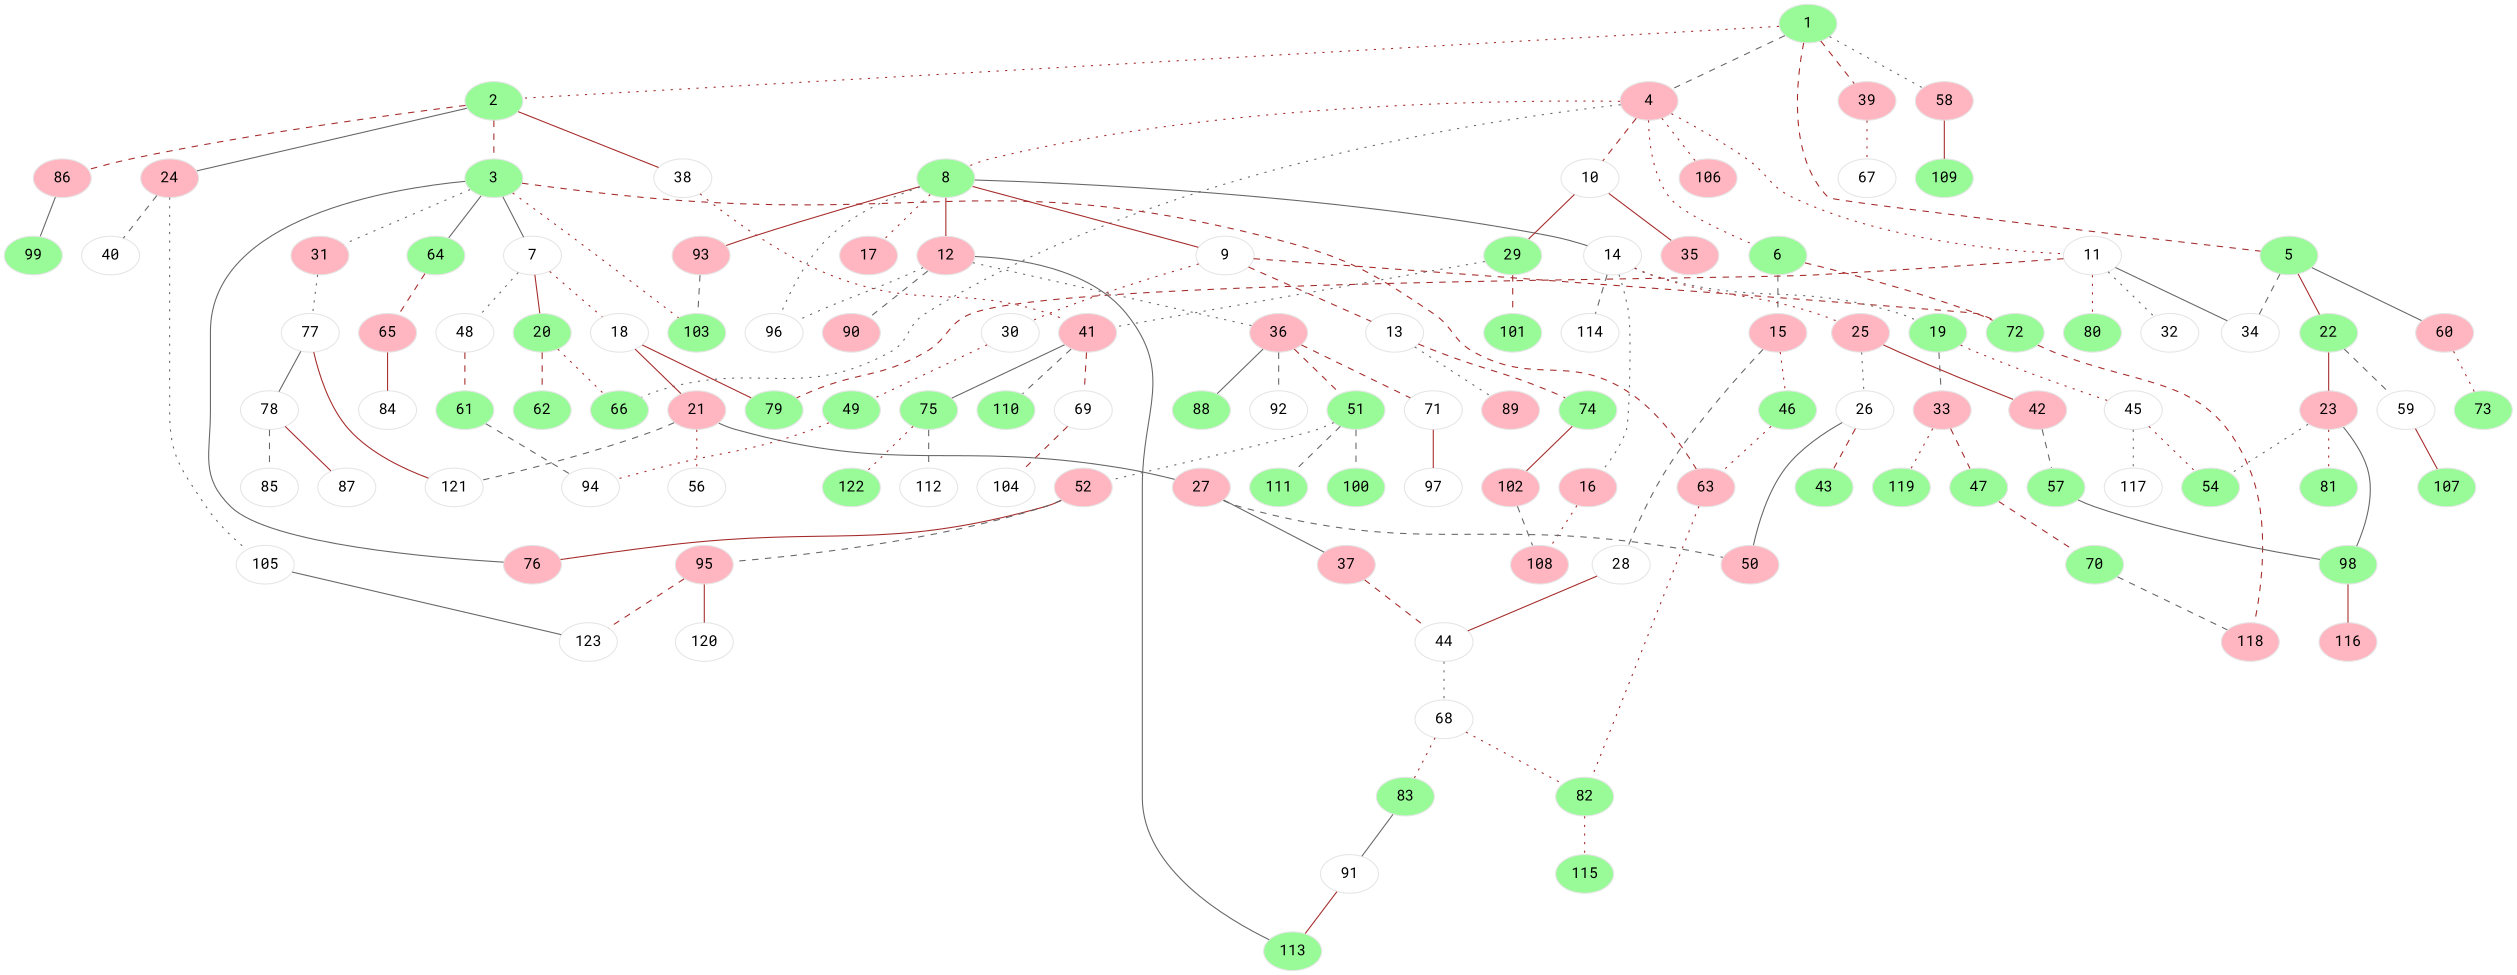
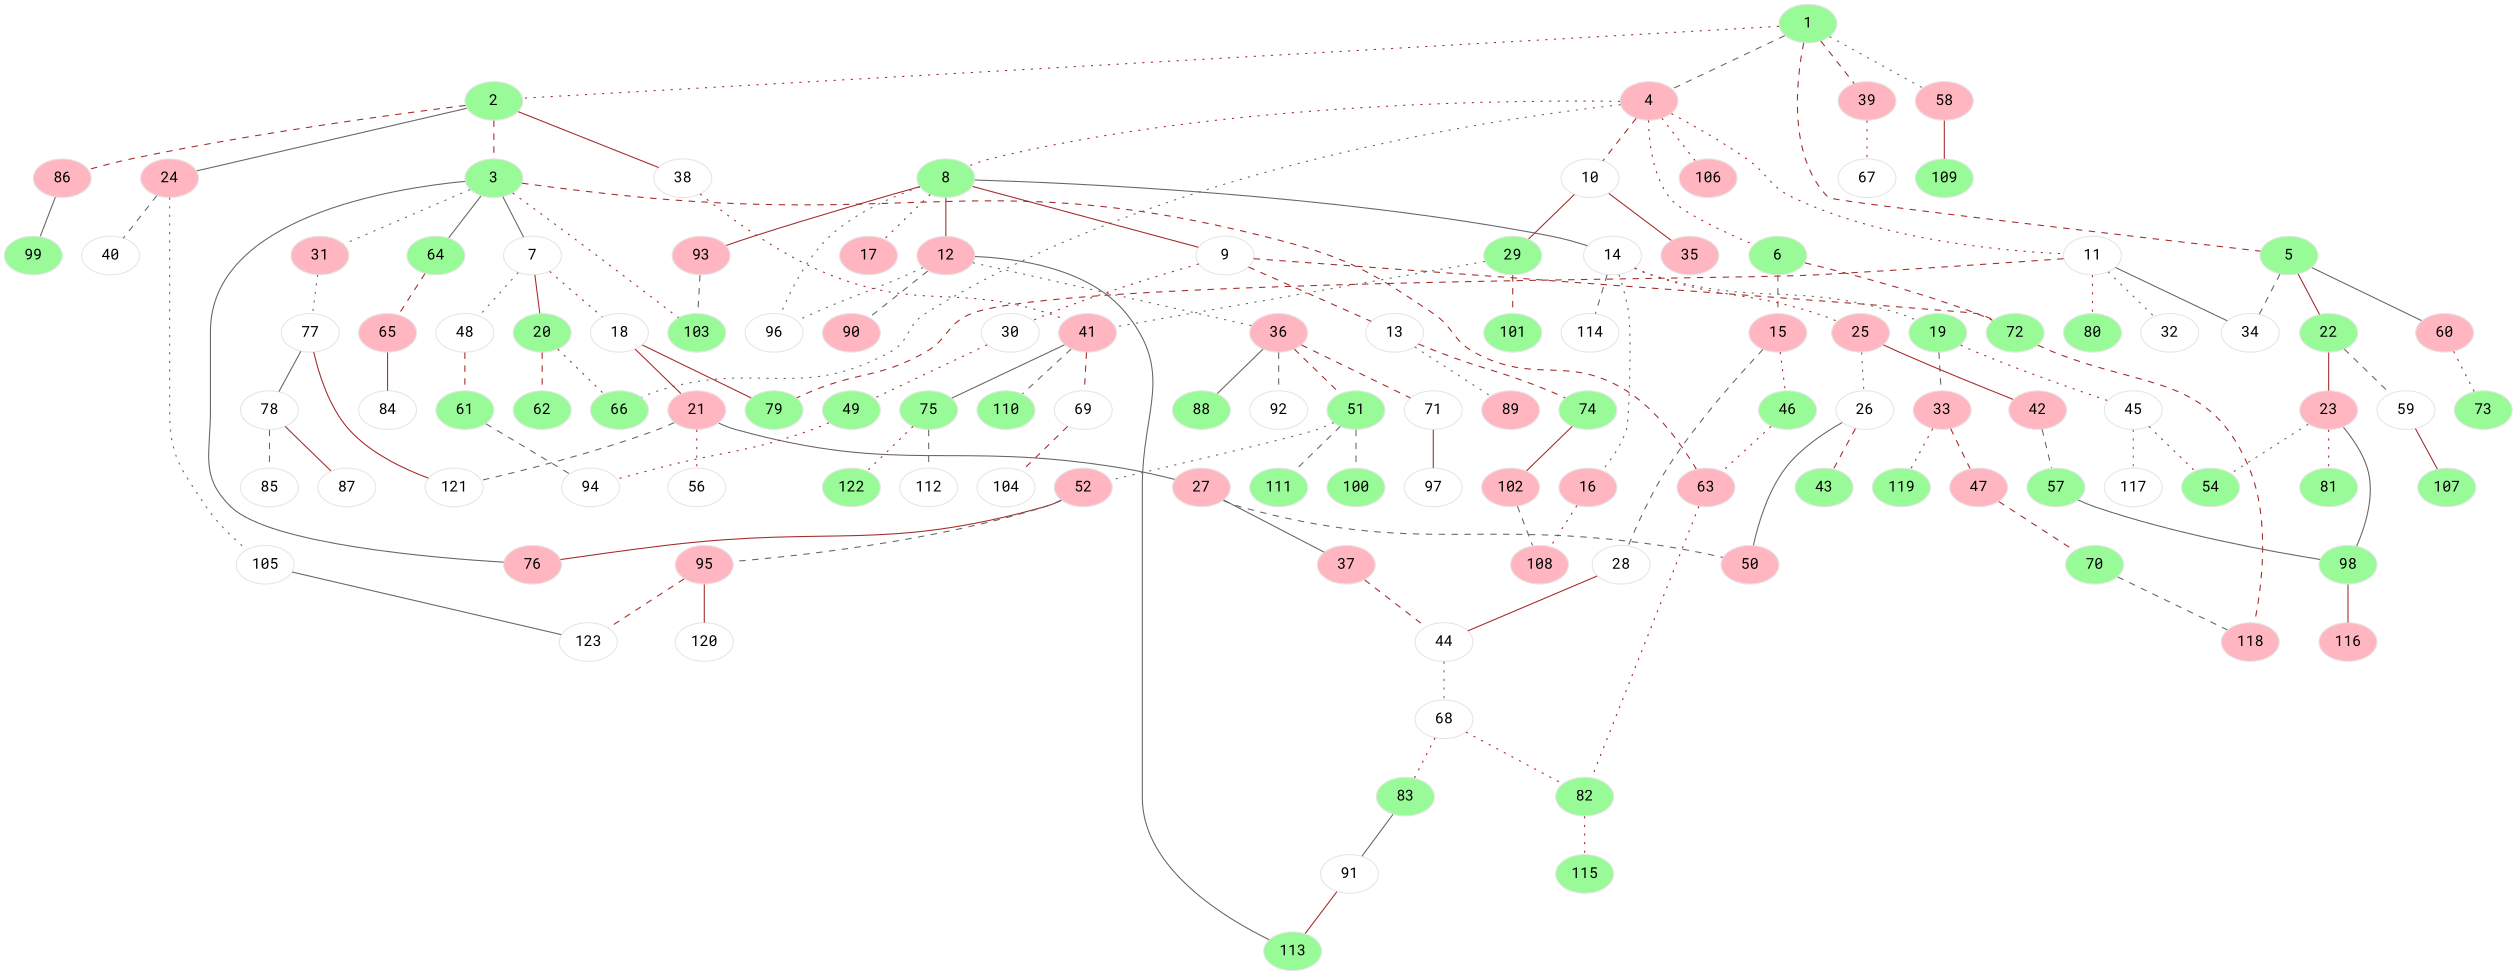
(1979, 487) -> (1979, 487)
